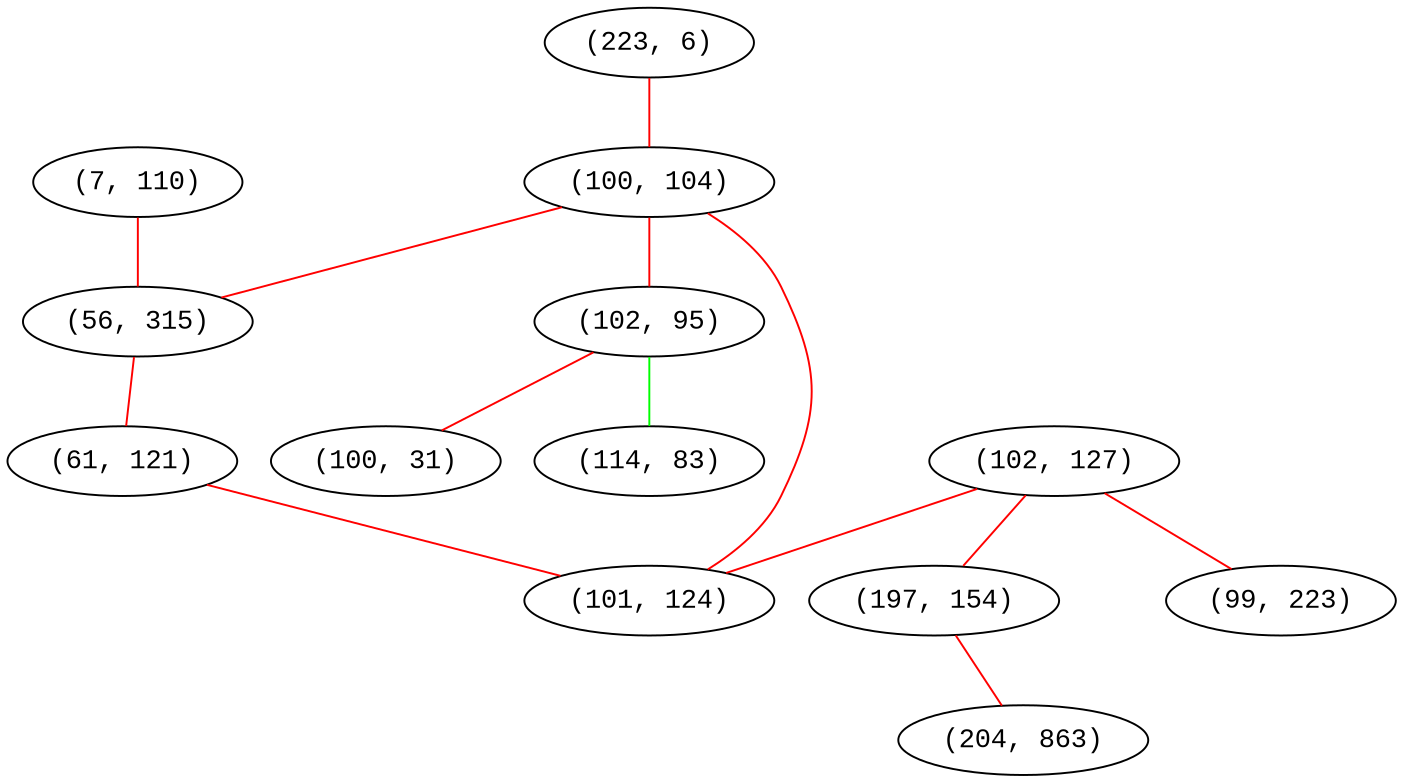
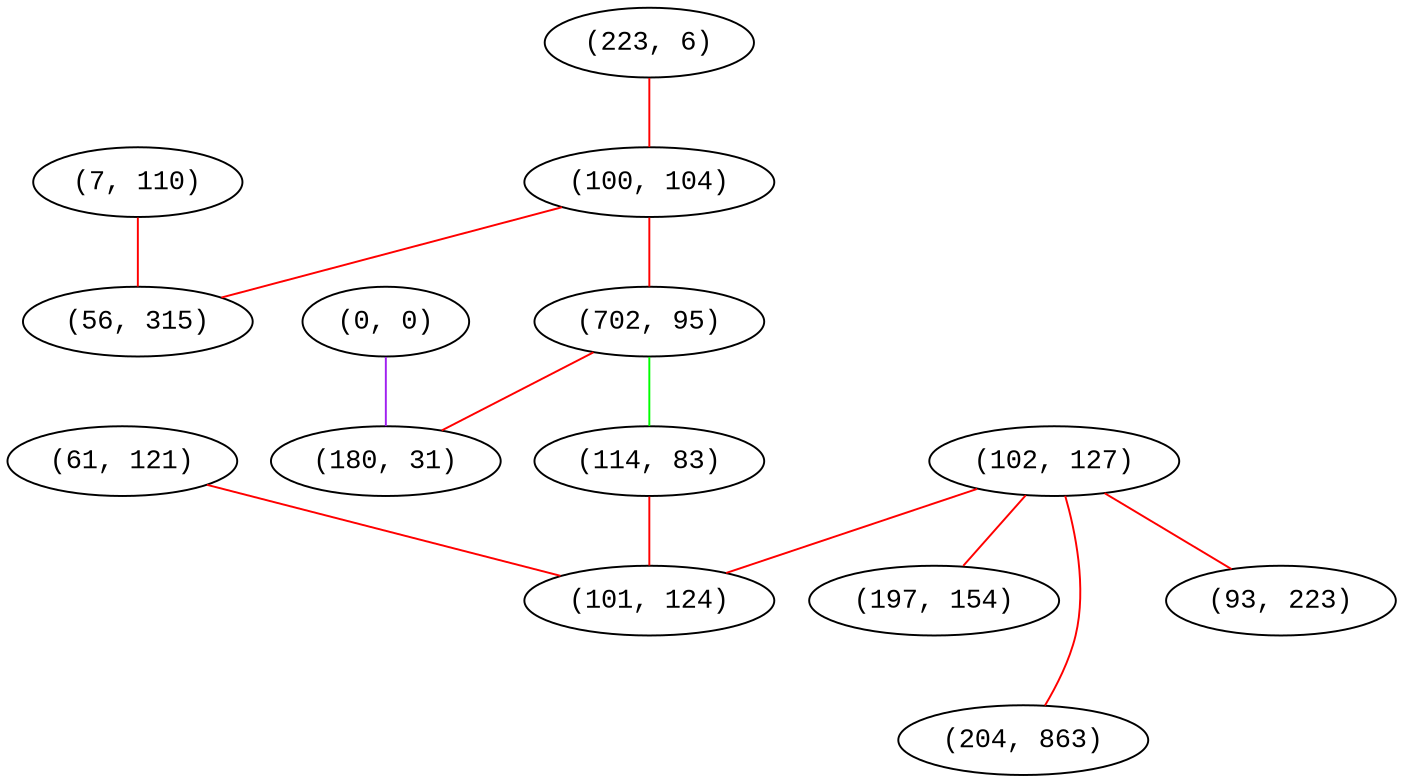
none -> (386, 322)
(649, 322) -> (649, 322)
(812, 391) -> (649, 531)
(130, 392) -> none
(386, 461) -> (386, 461)
(1281, 601) -> (1281, 601)
(979, 671) -> (1080, 603)
